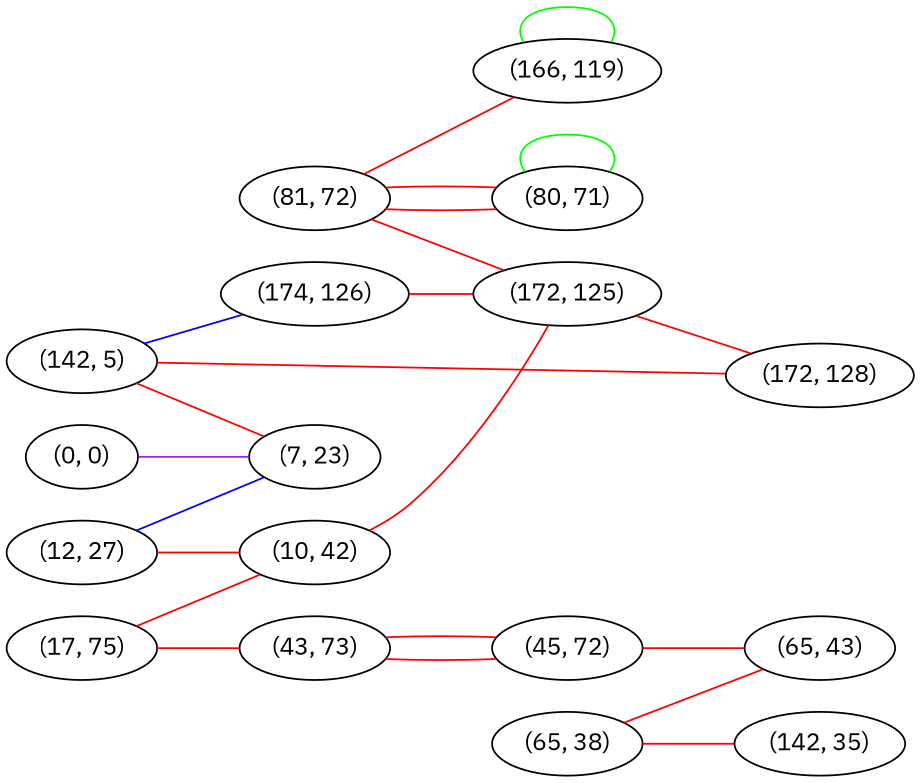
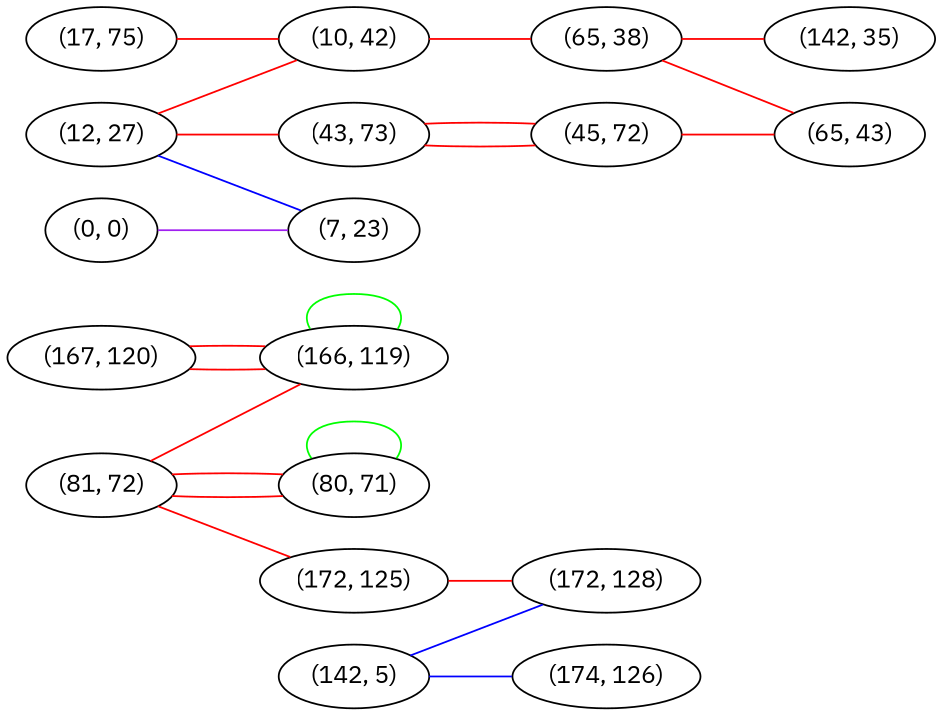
(441, 294) -> none
none -> (101, 358)
(441, 368) -> (477, 630)
(200, 410) -> none
(471, 440) -> (480, 39)
(198, 648) -> (228, 135)
